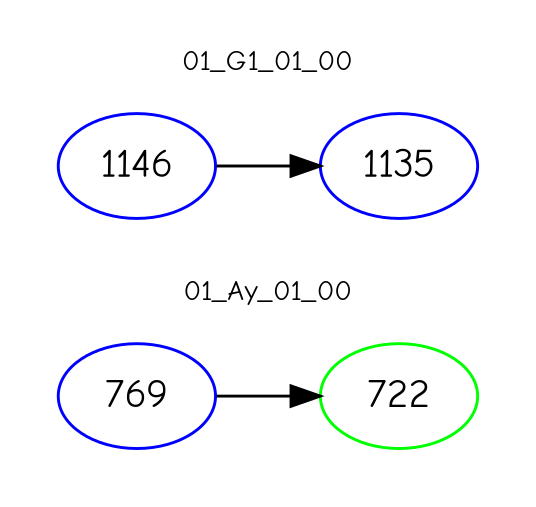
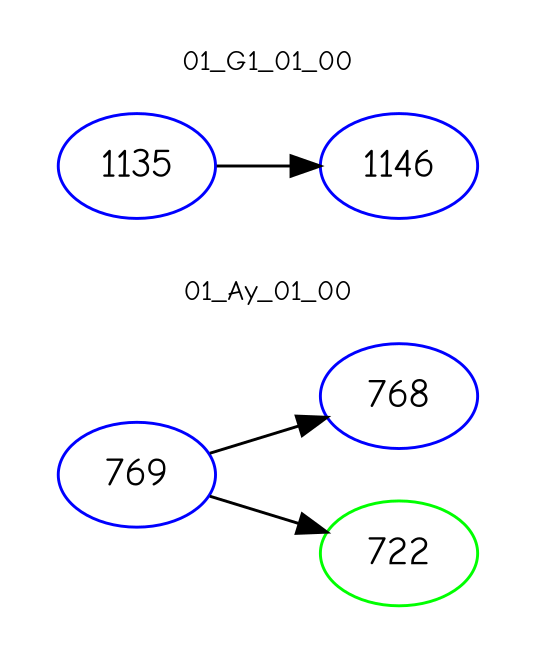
(254, 166) -> (254, 166)
none -> (399, 396)
